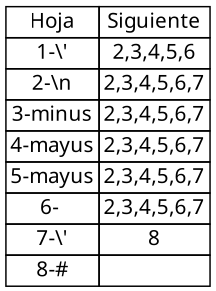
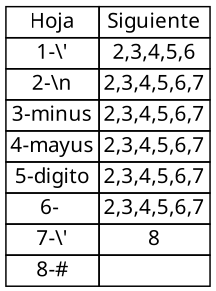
(53, 177) -> (53, 177)
